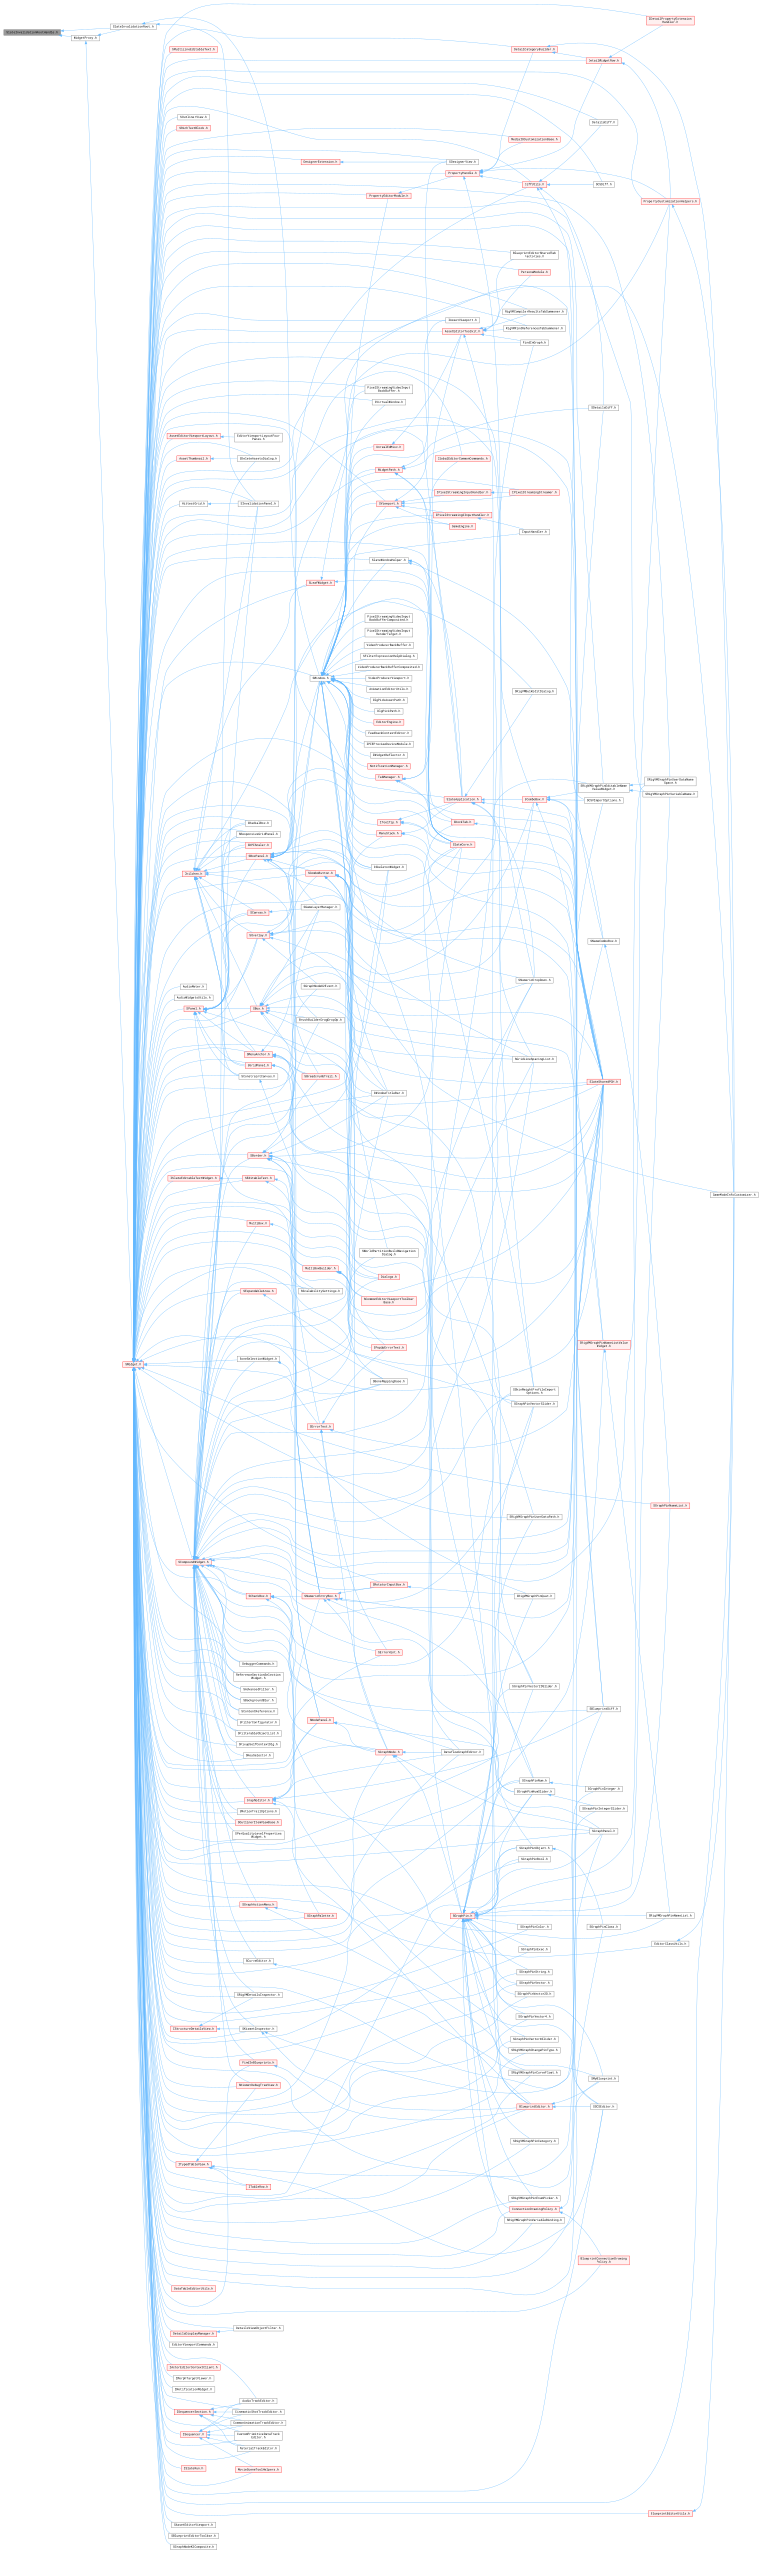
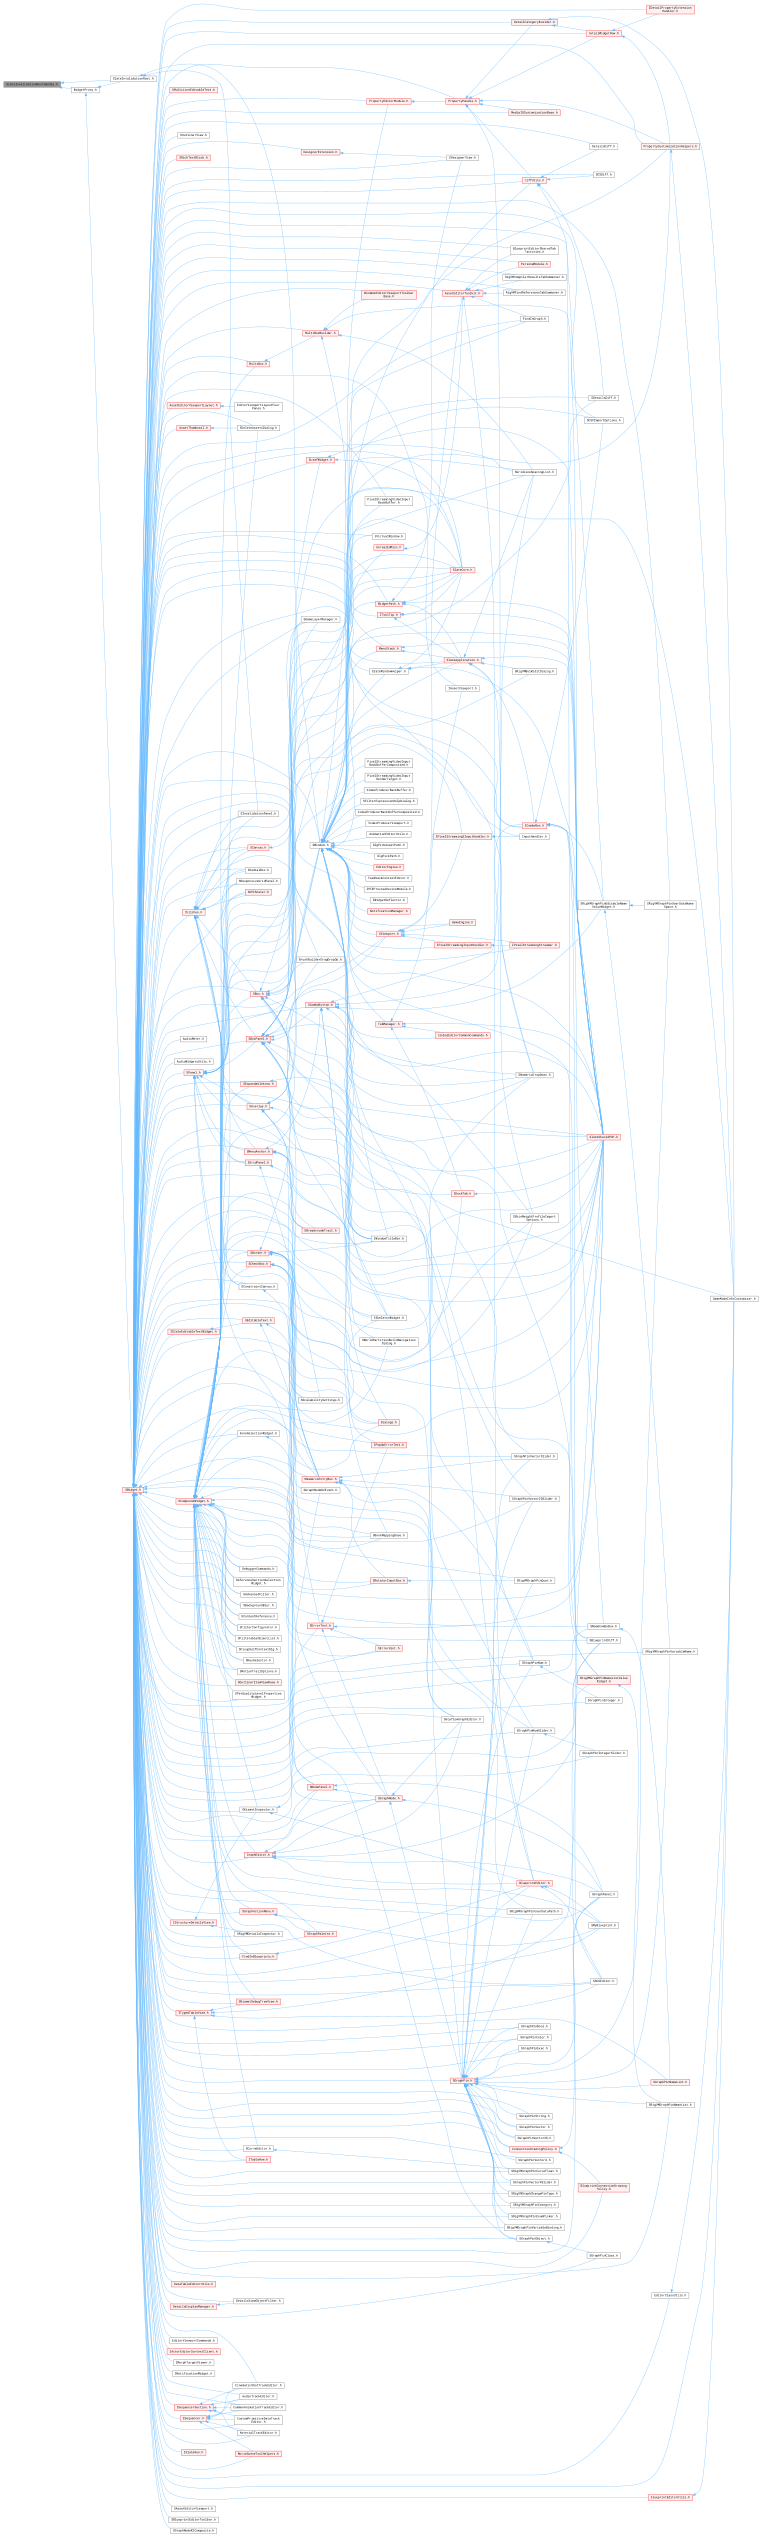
(194, 504) -> none
